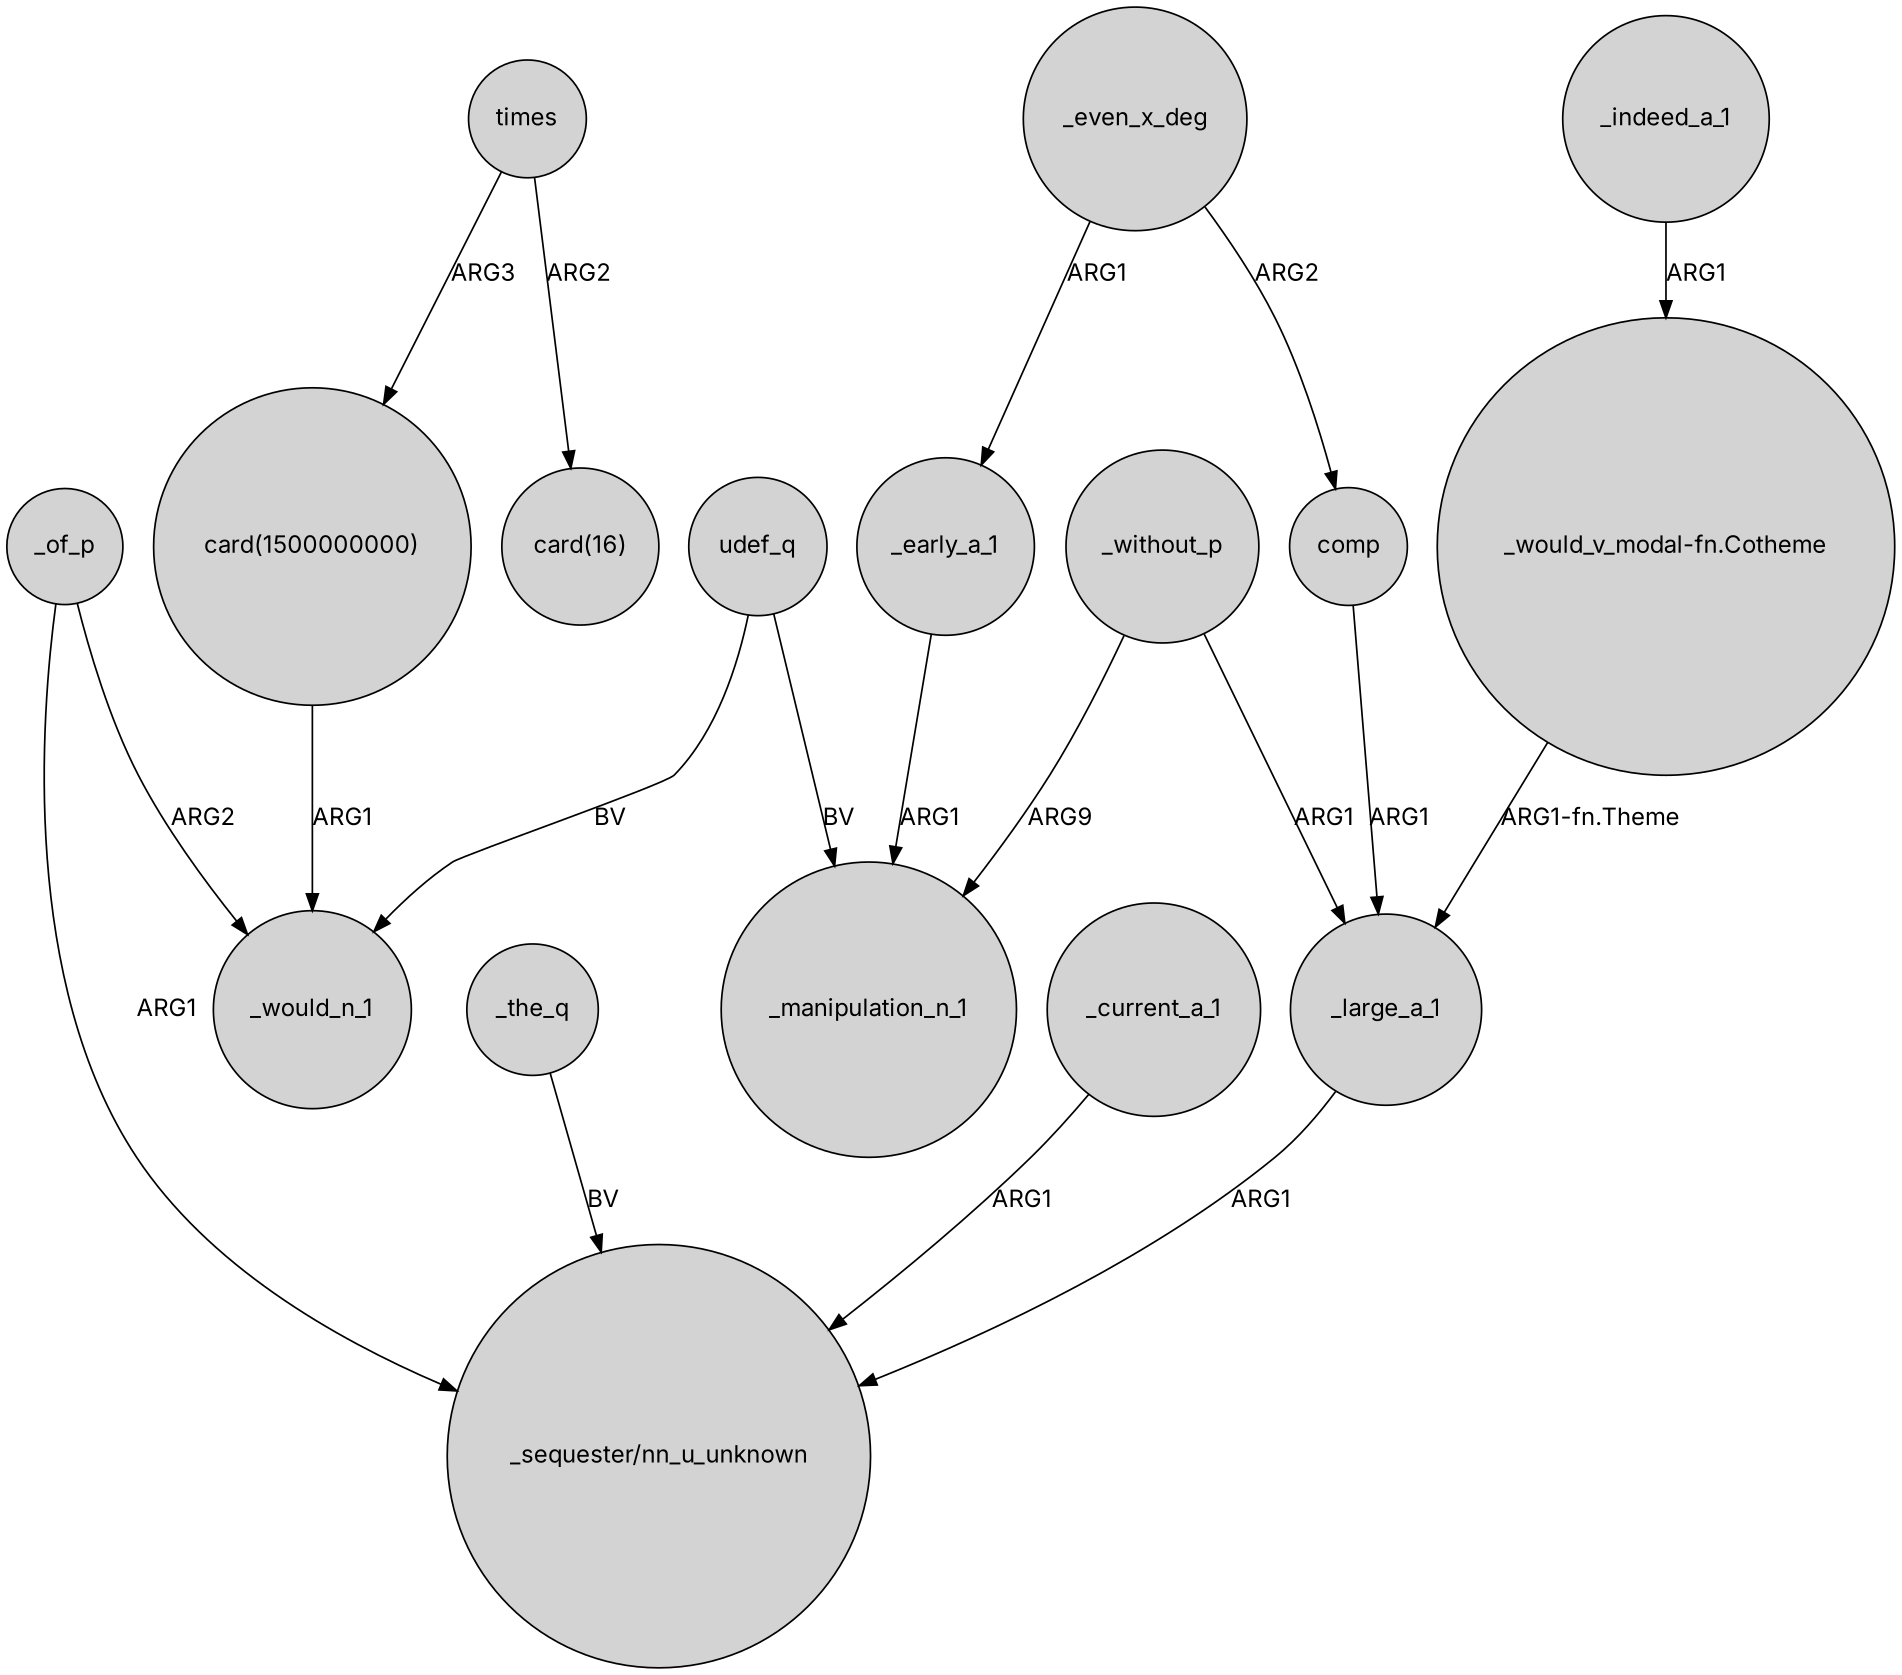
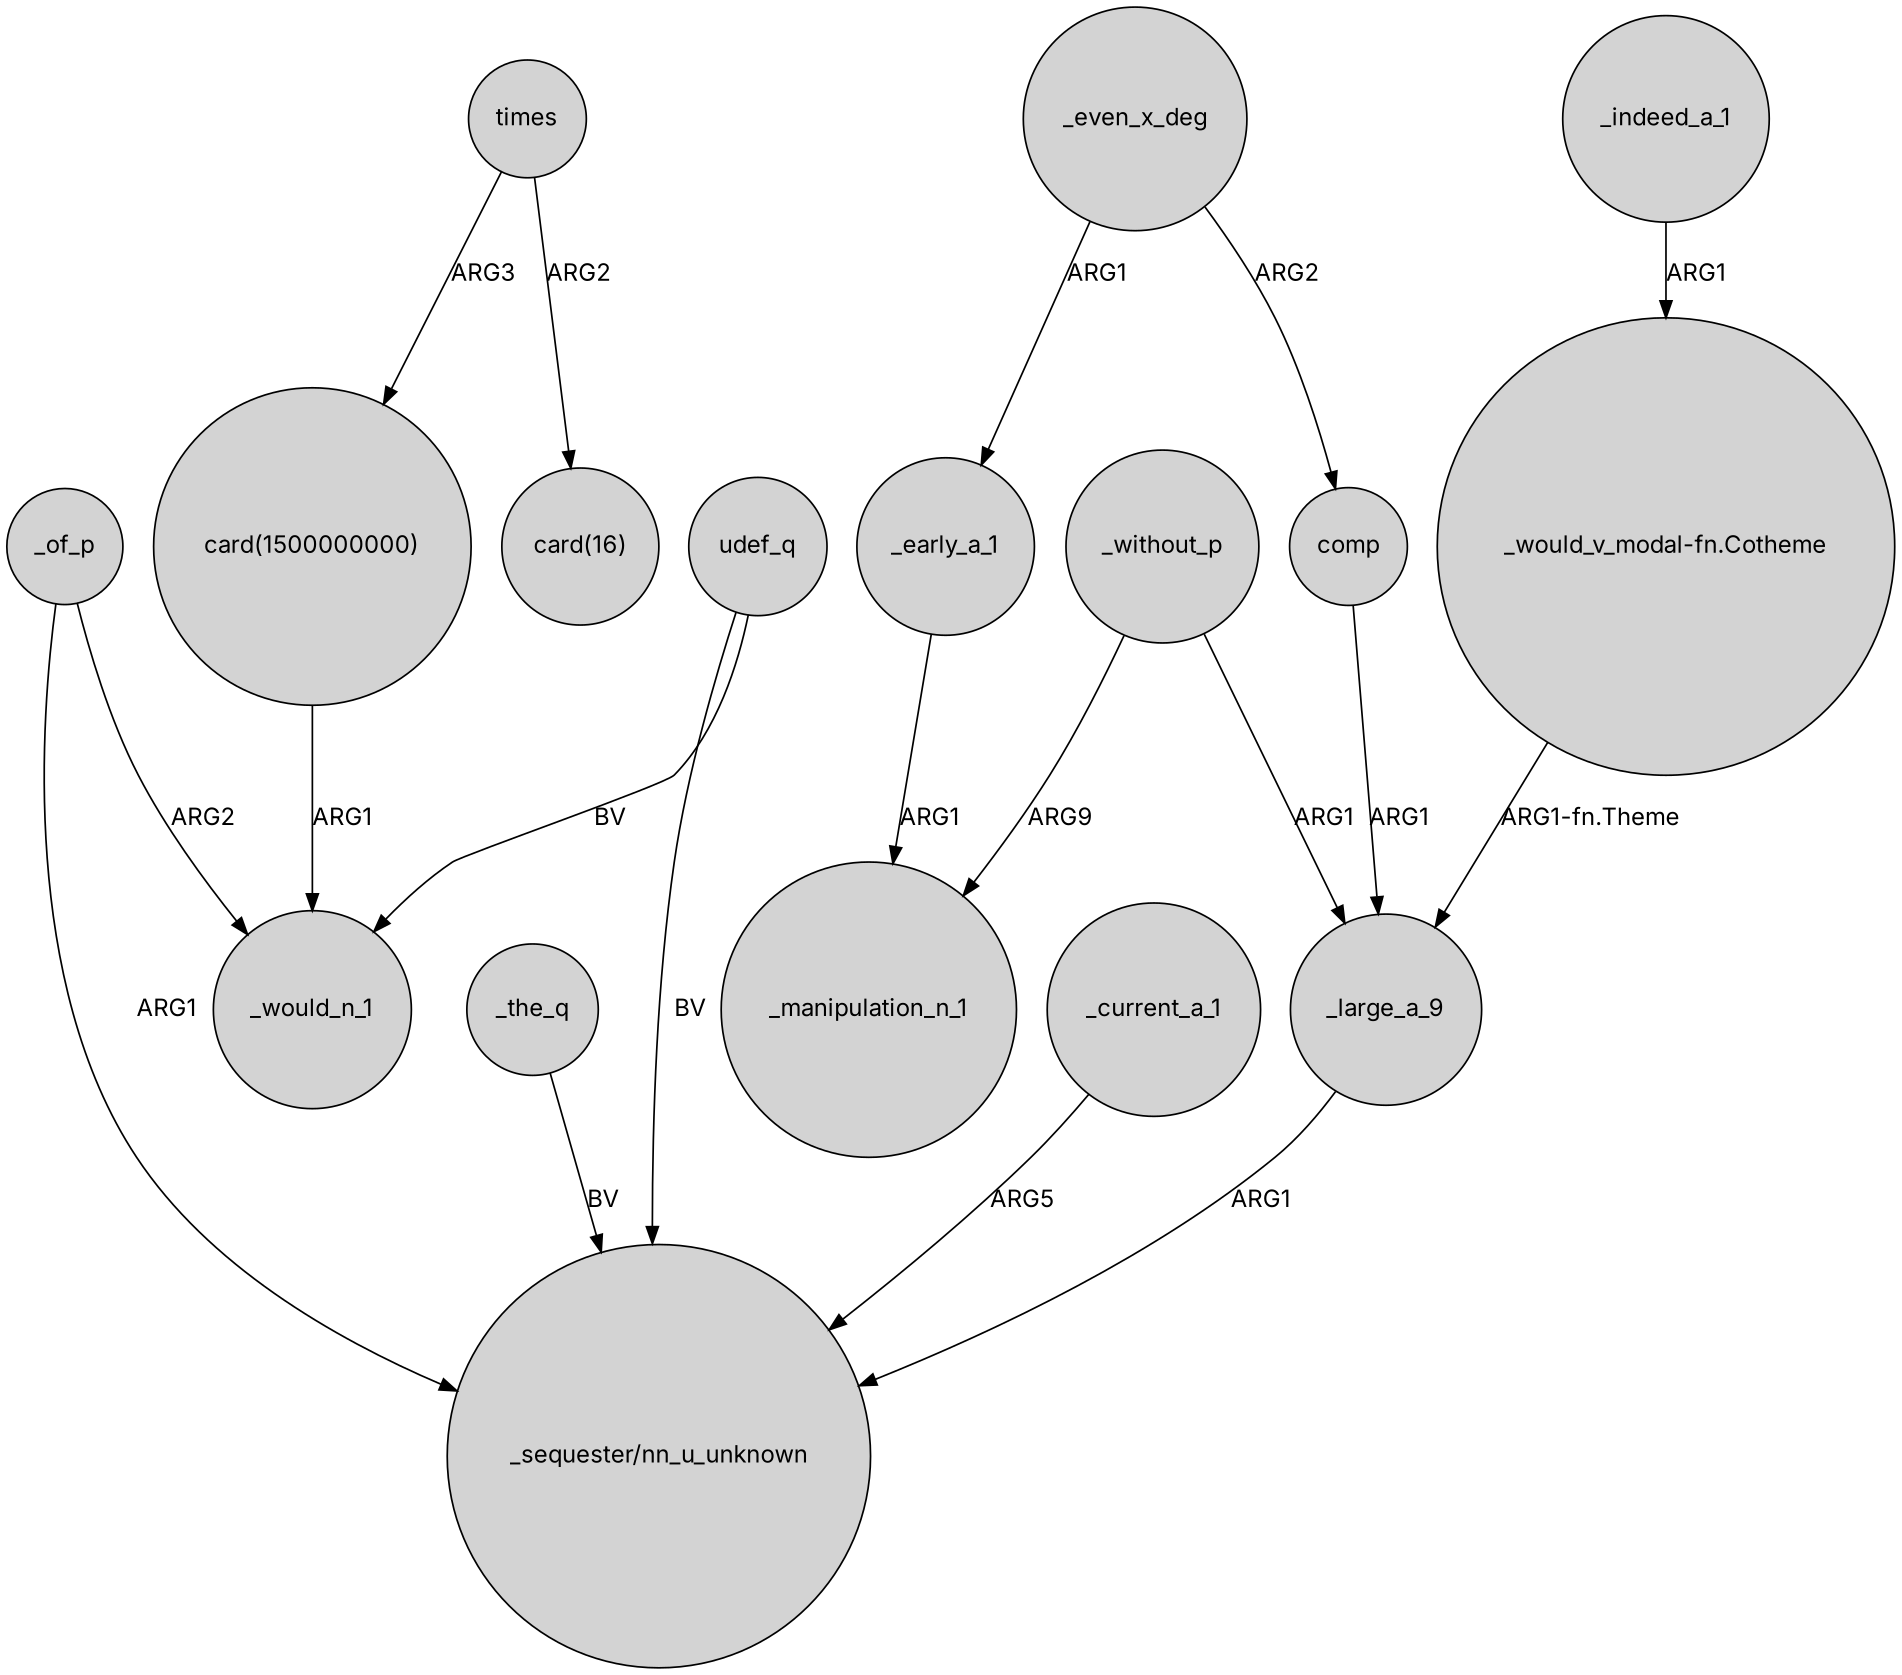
(802, 731) -> (668, 915)
(1386, 1010) -> (1386, 1010)
(1022, 1201) -> (1022, 1201)
